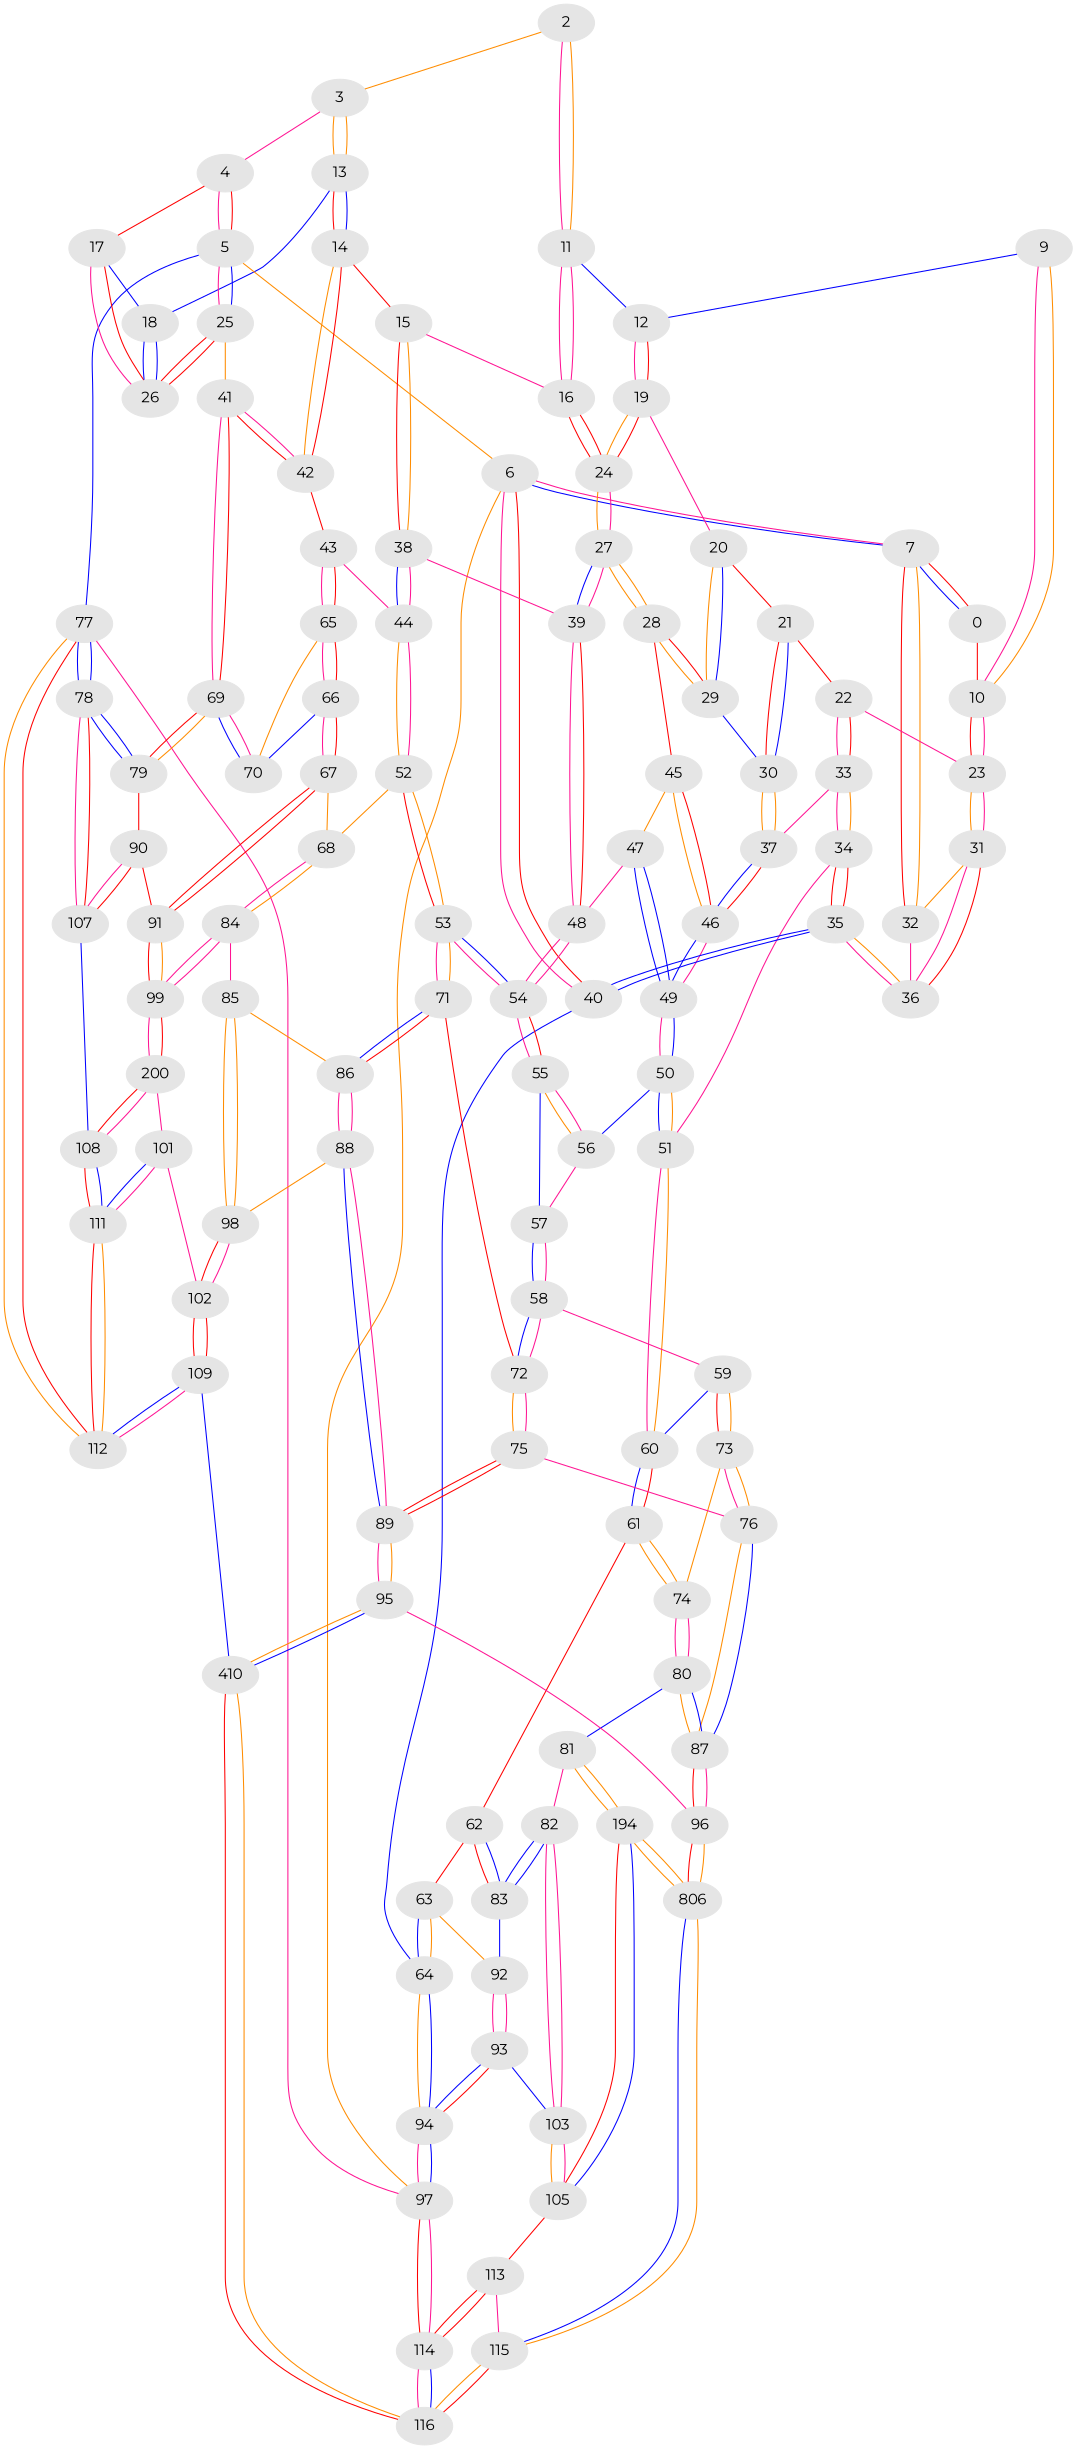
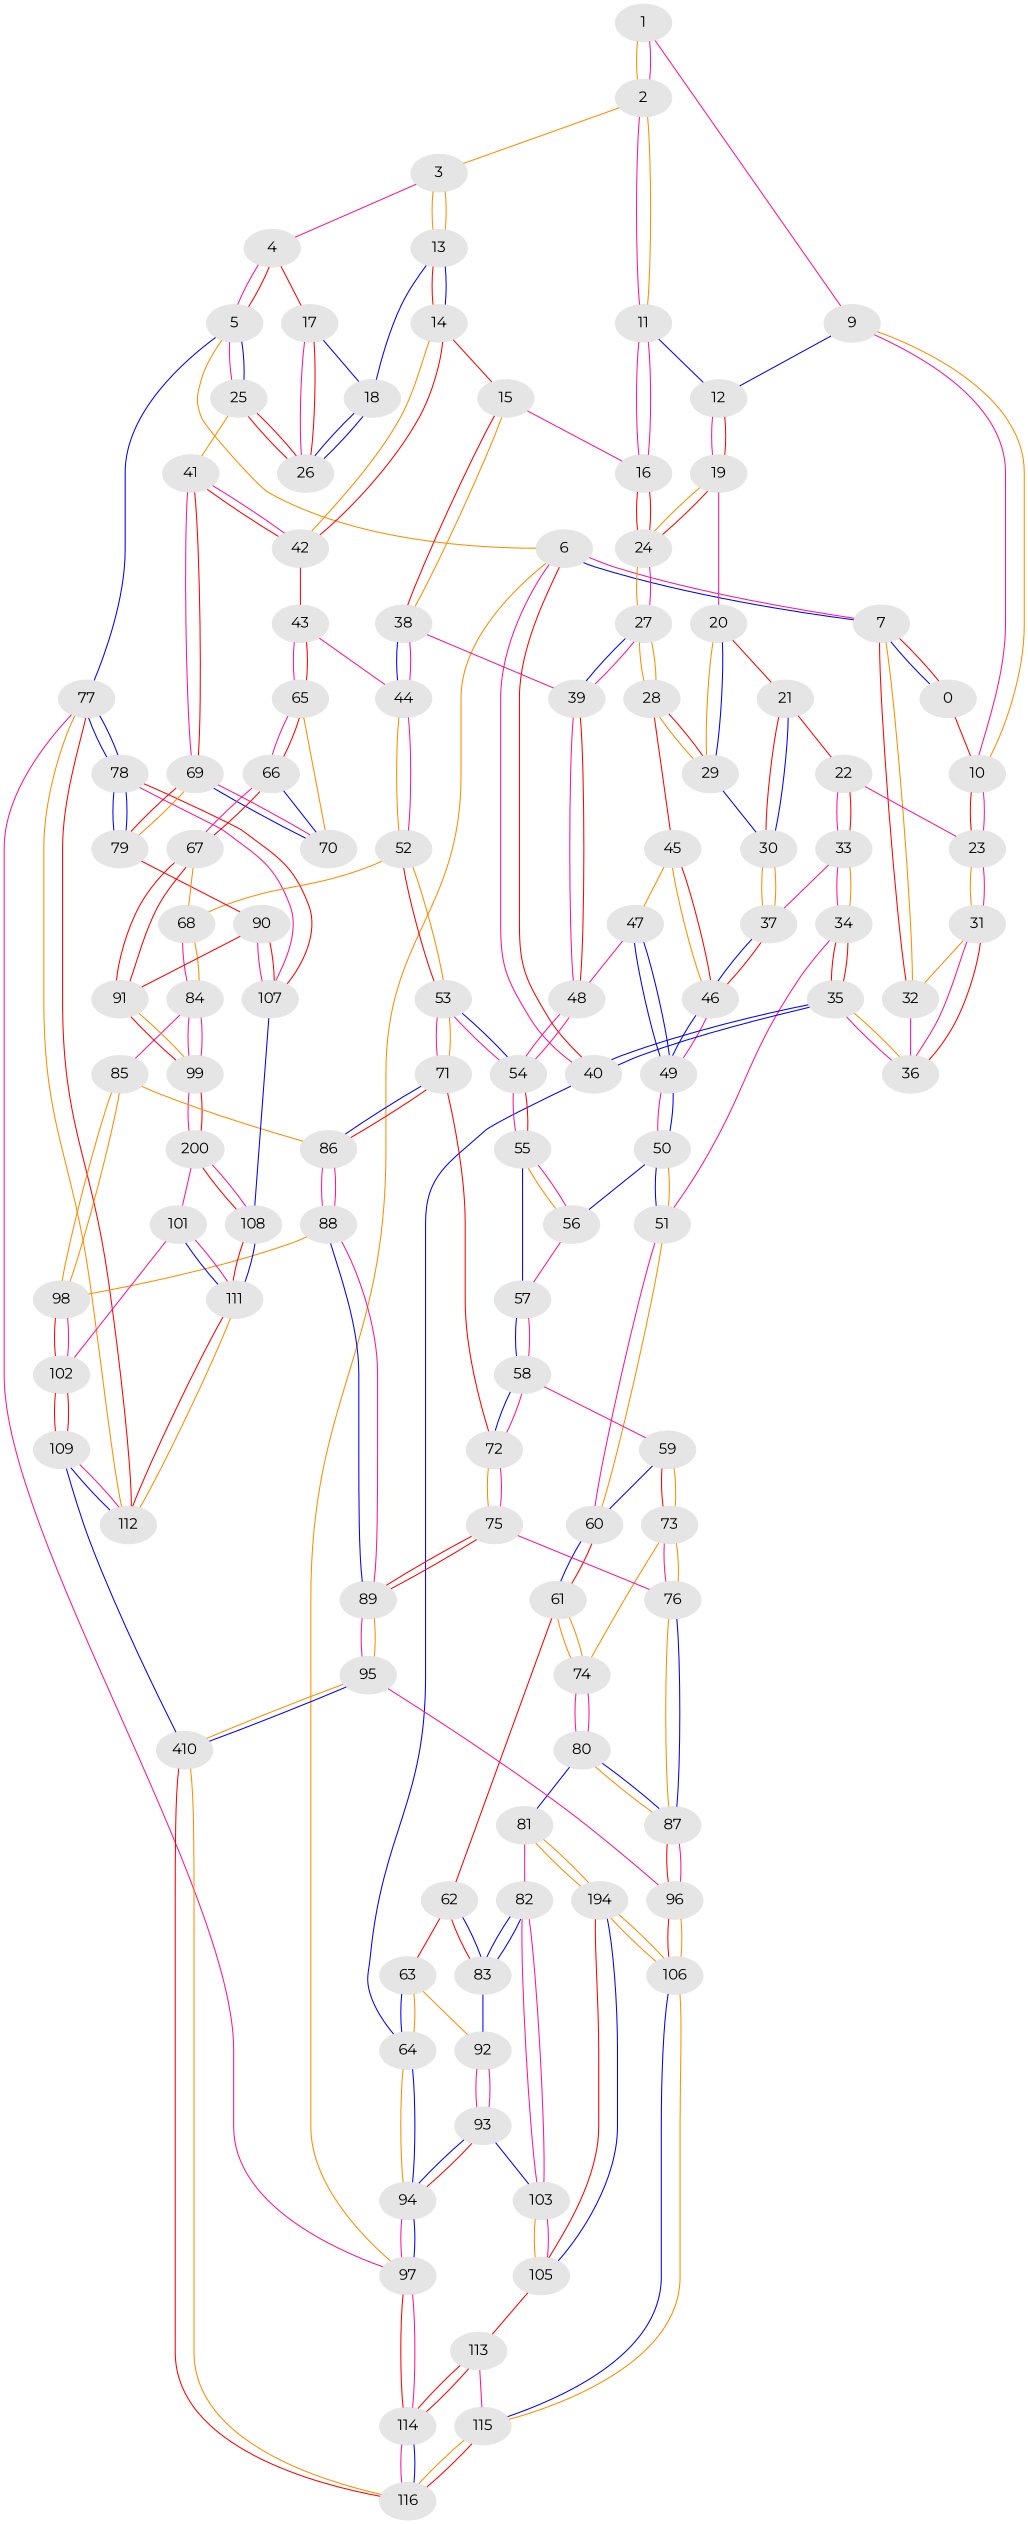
none -> (644, 23)
(693, 1900) -> (675, 1976)
